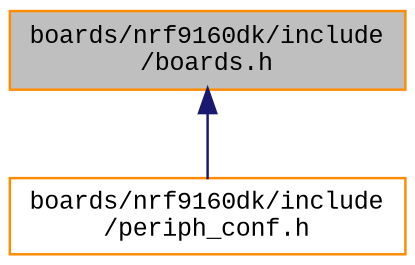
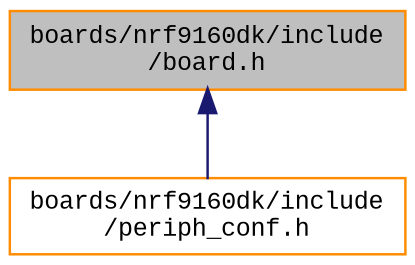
(208, 50) -> (208, 50)
